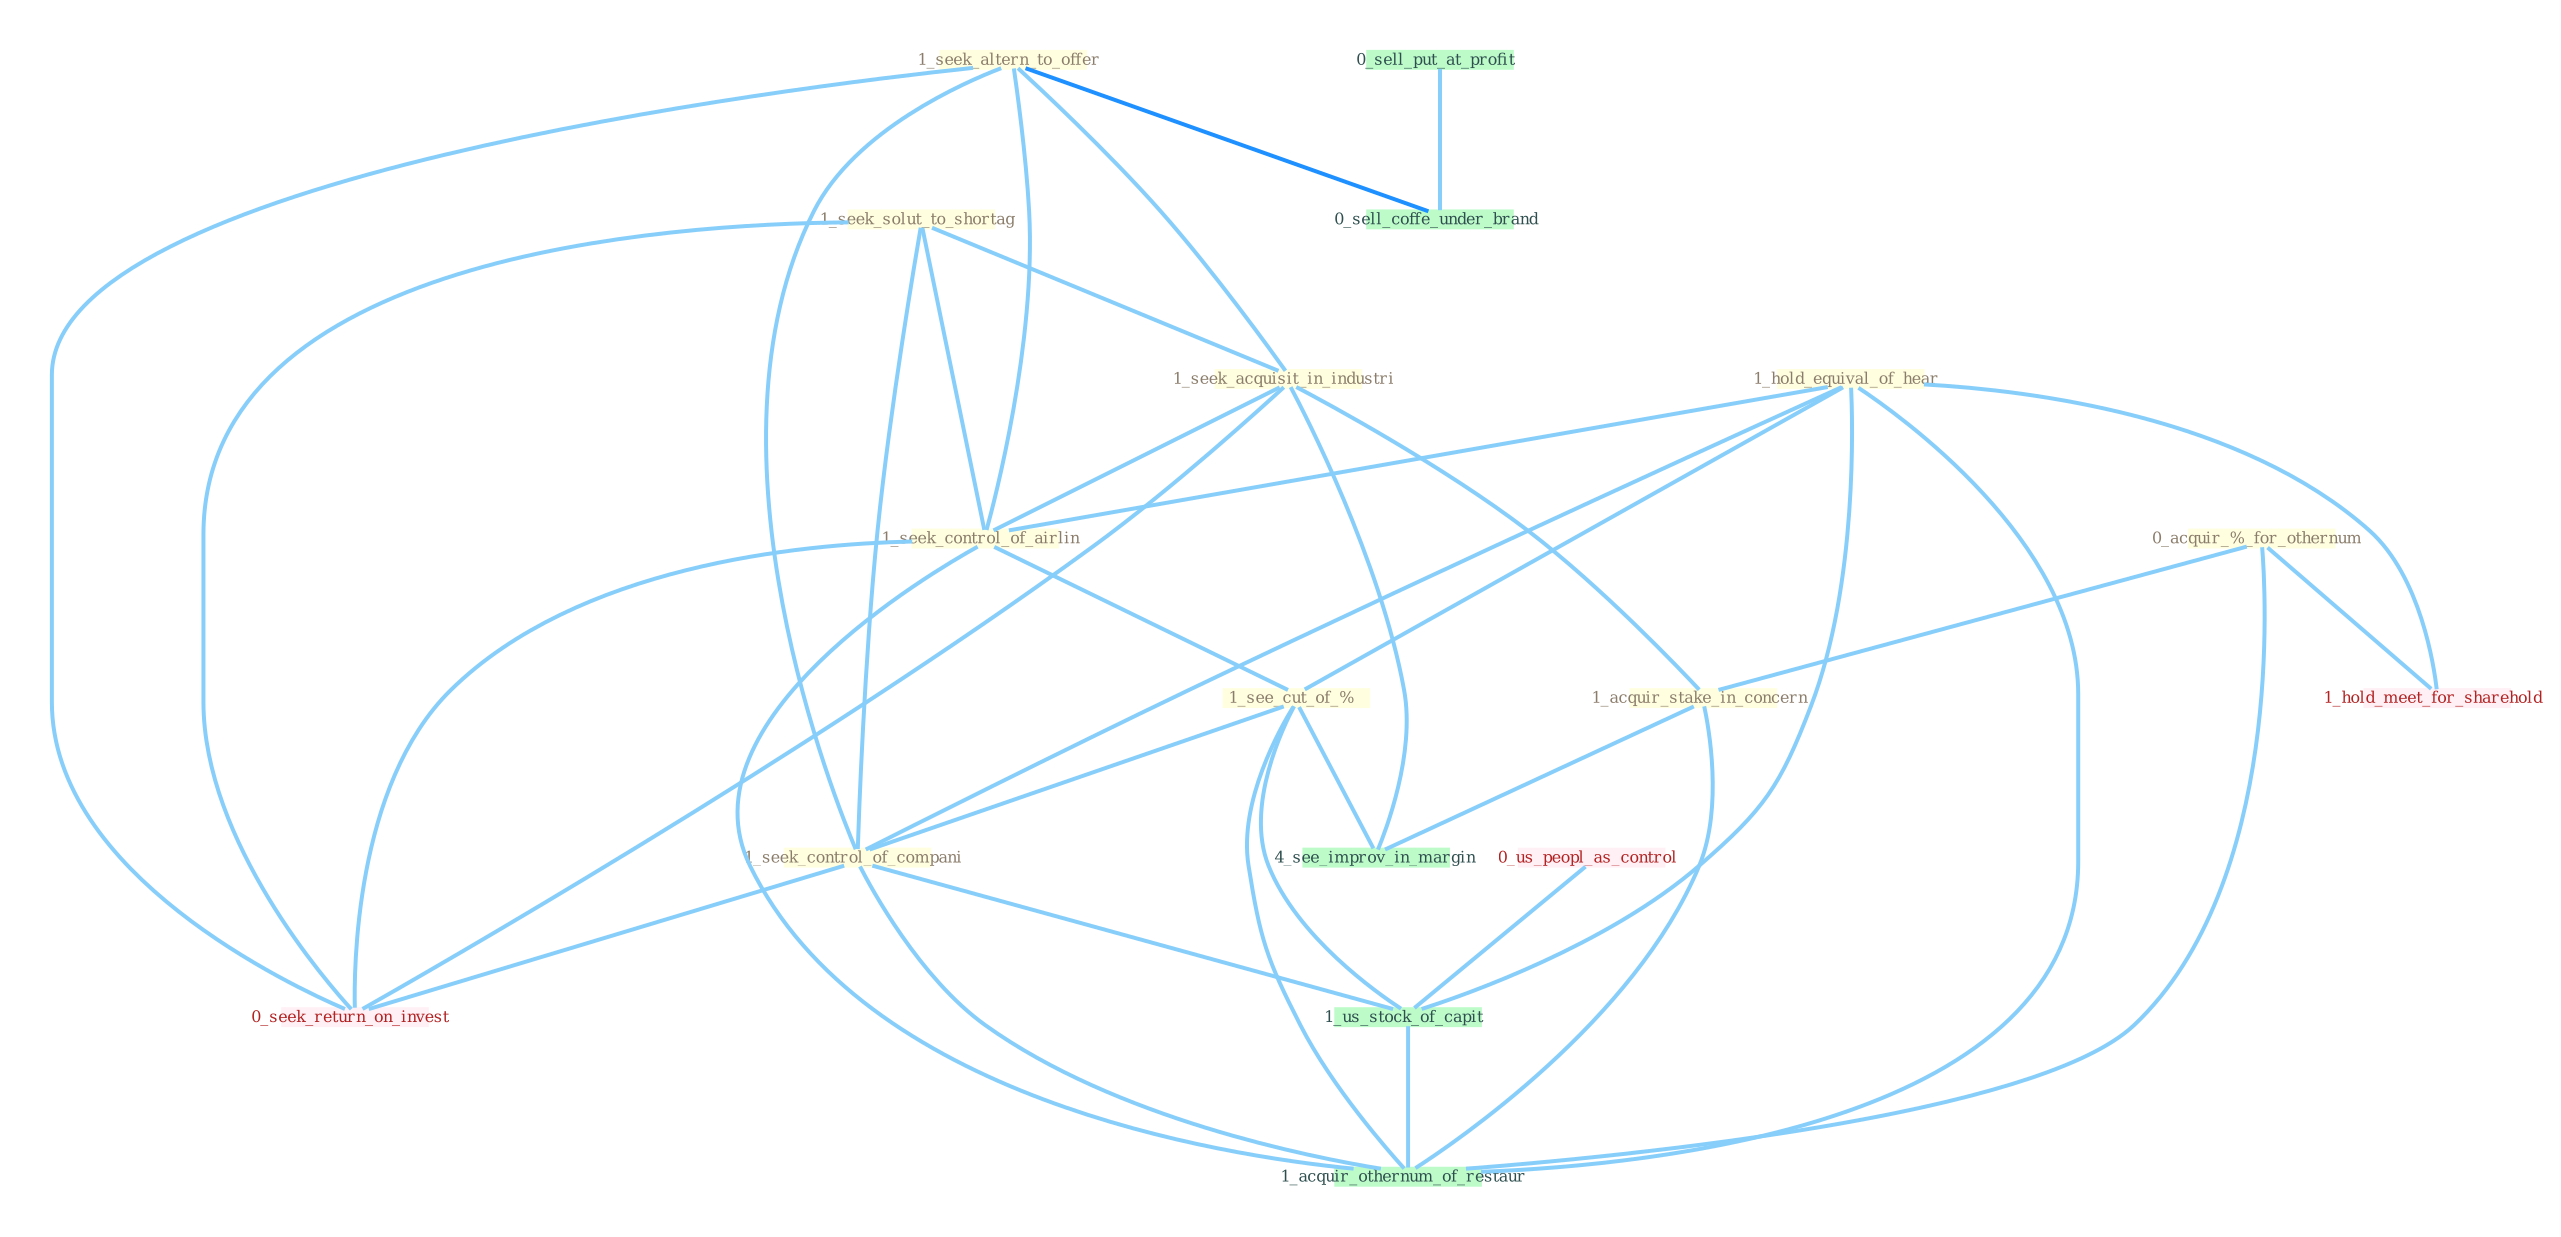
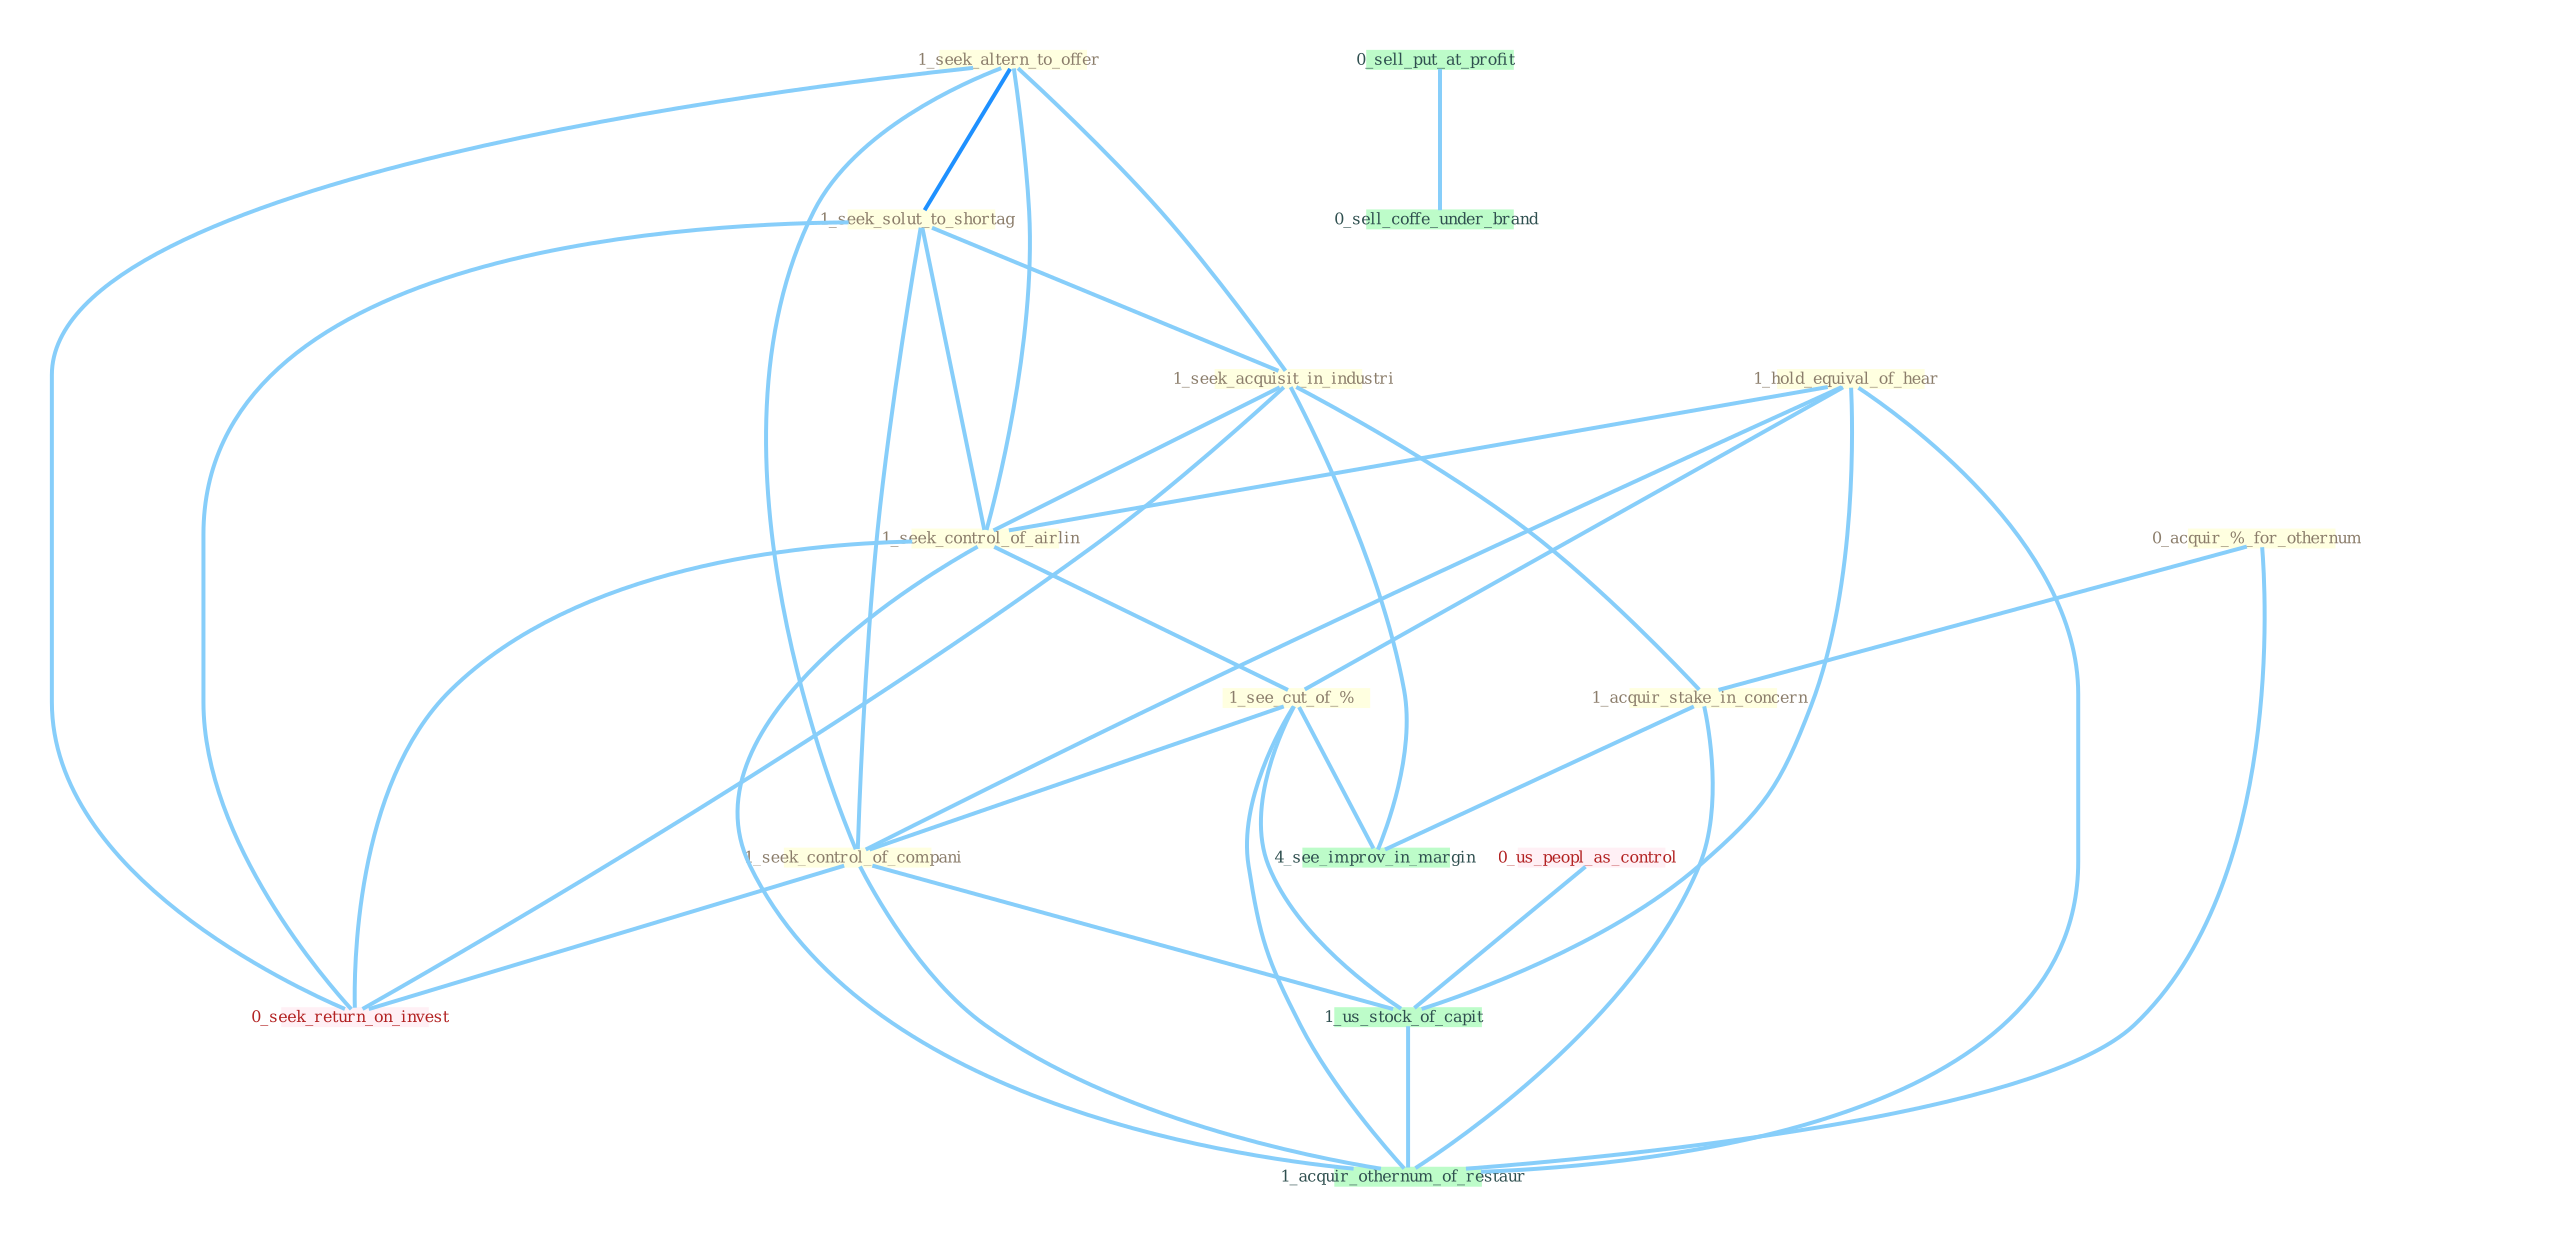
(1227, 140) -> (967, 140)
(2437, 698) -> none
